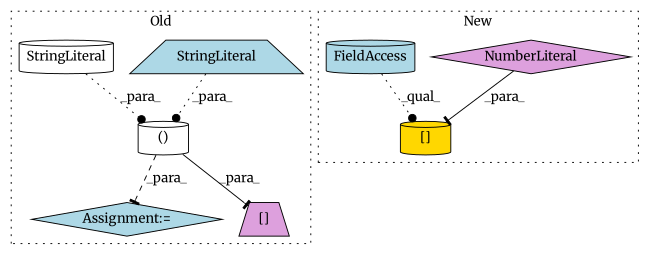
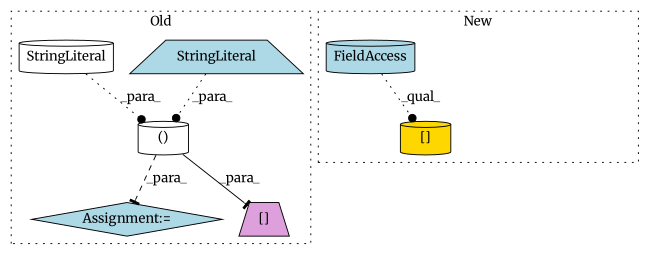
(531, 57) -> none
